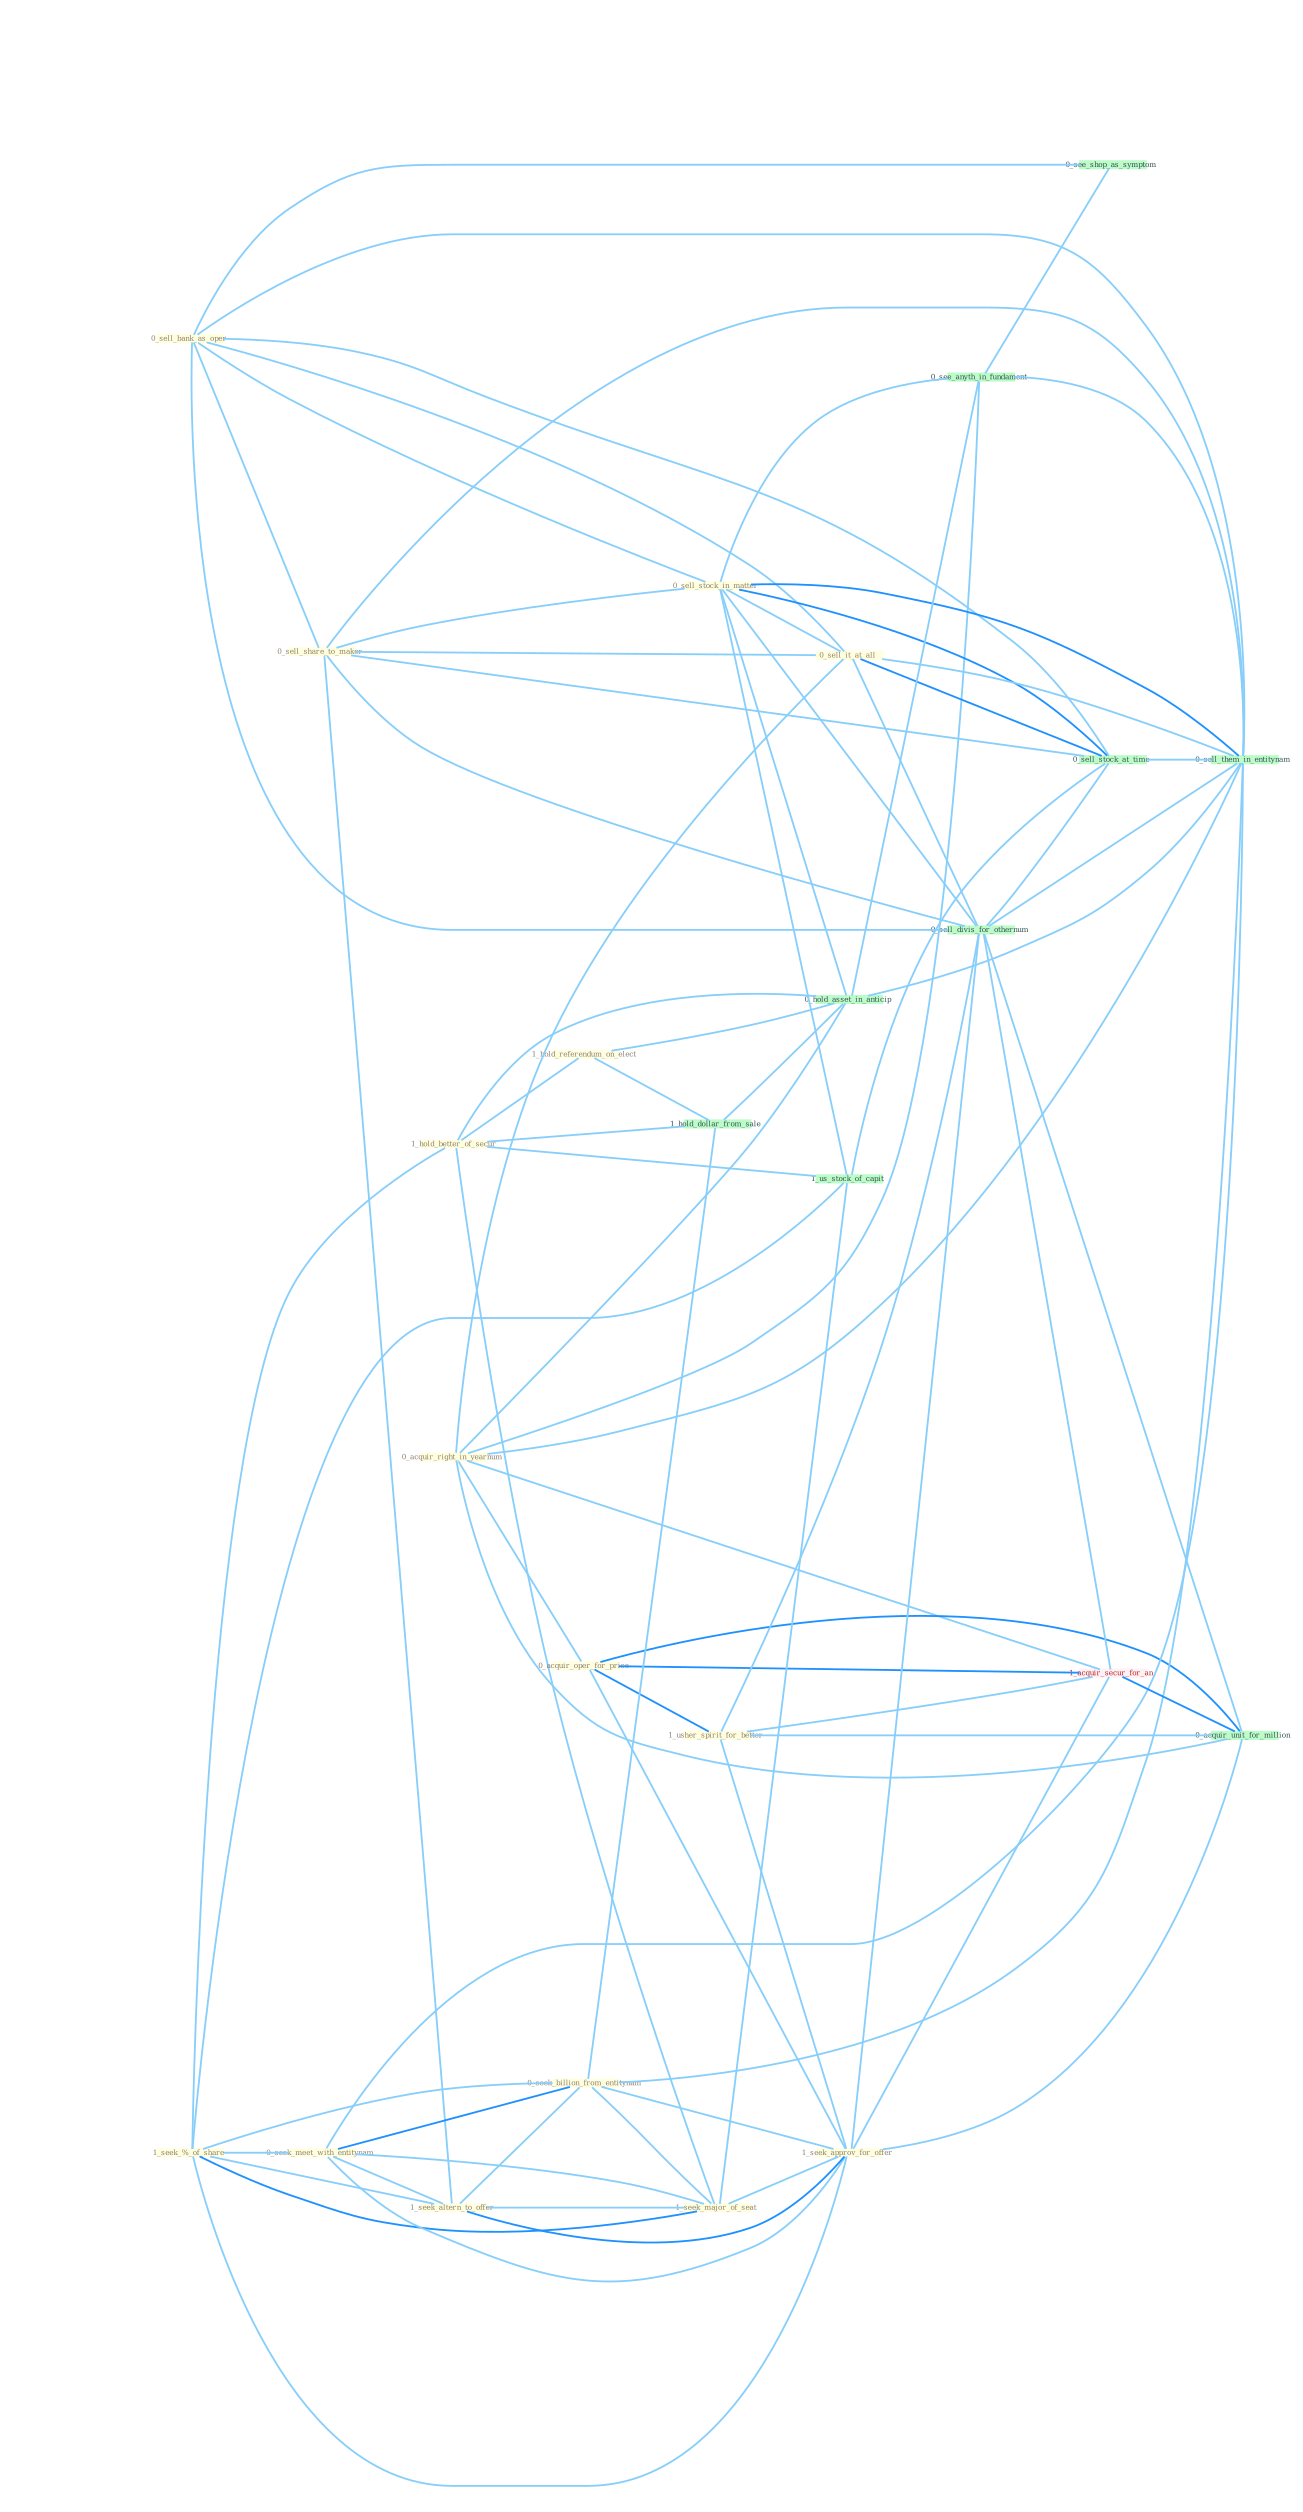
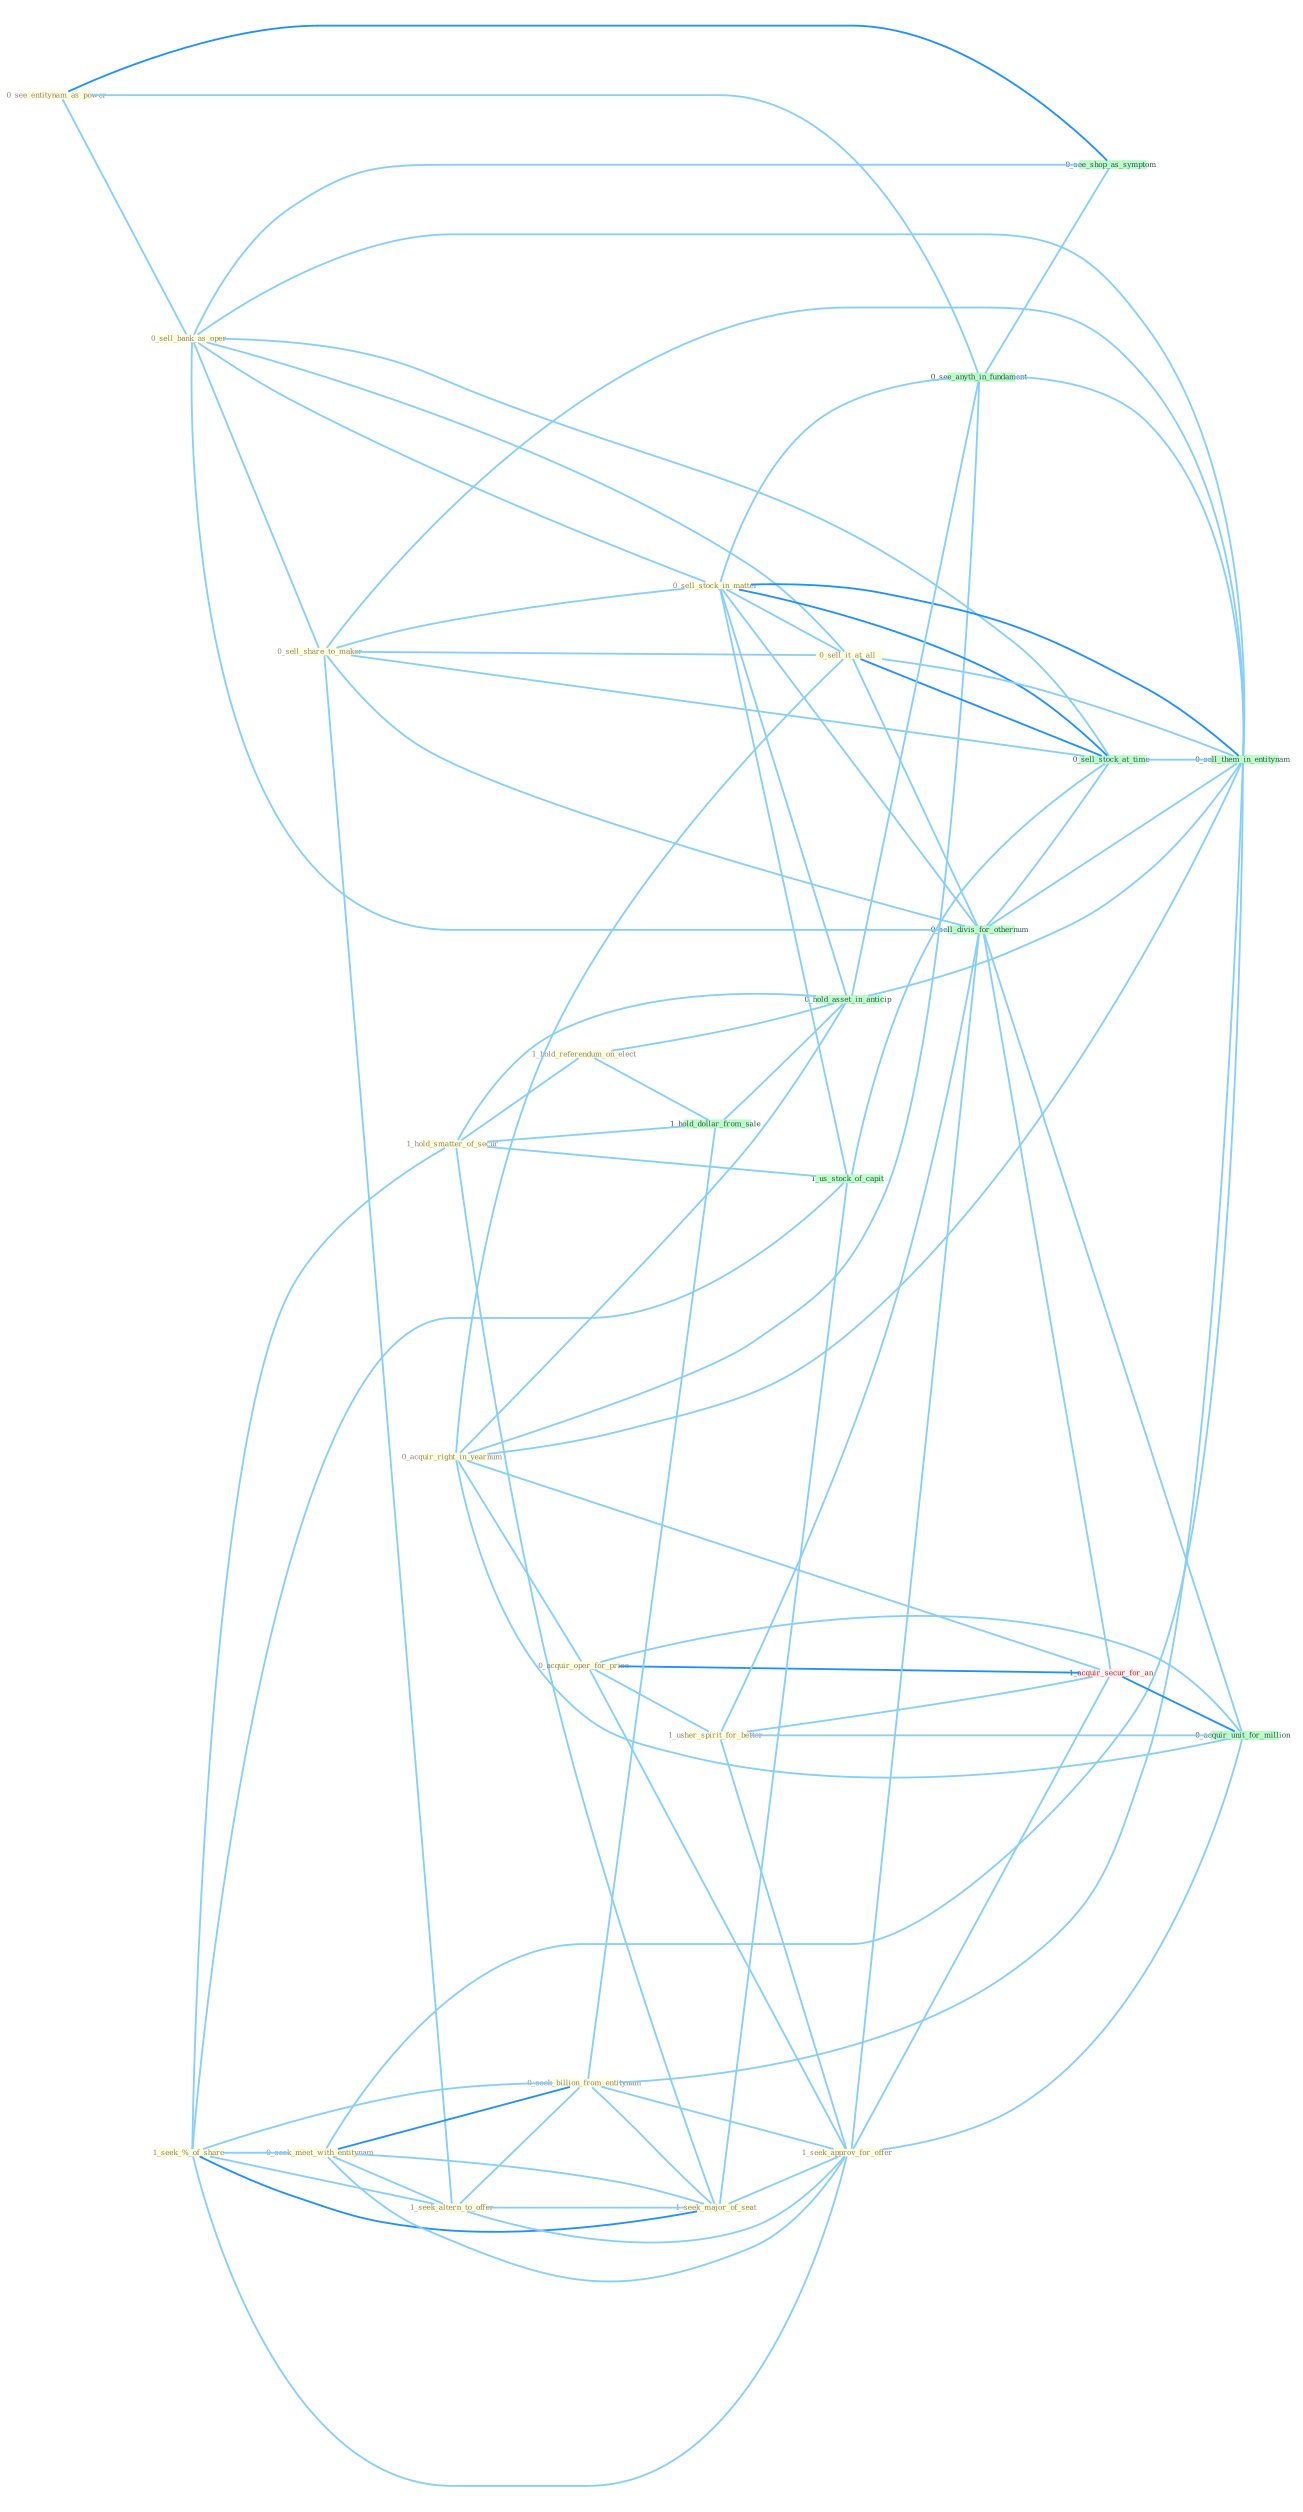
none -> (59, 95)
(454, 1144) -> (454, 1144)
(884, 1617) -> (884, 1617)
(652, 1701) -> (652, 1701)
(667, 2242) -> (667, 2242)
